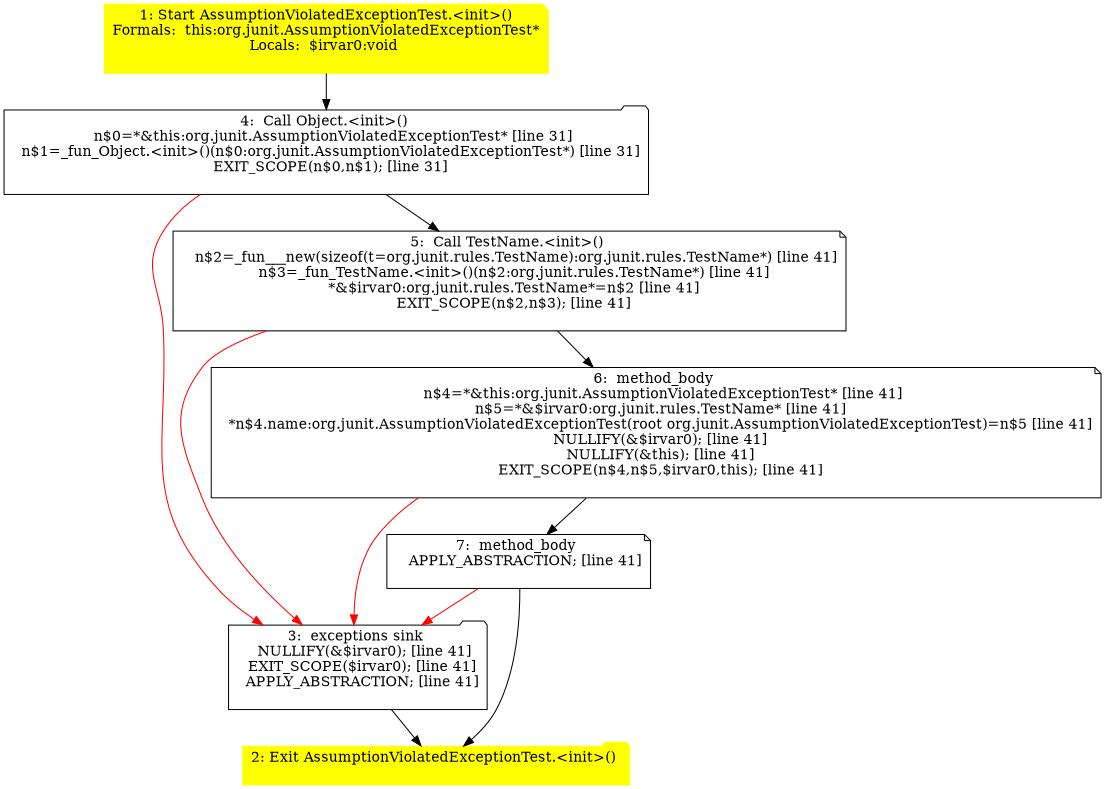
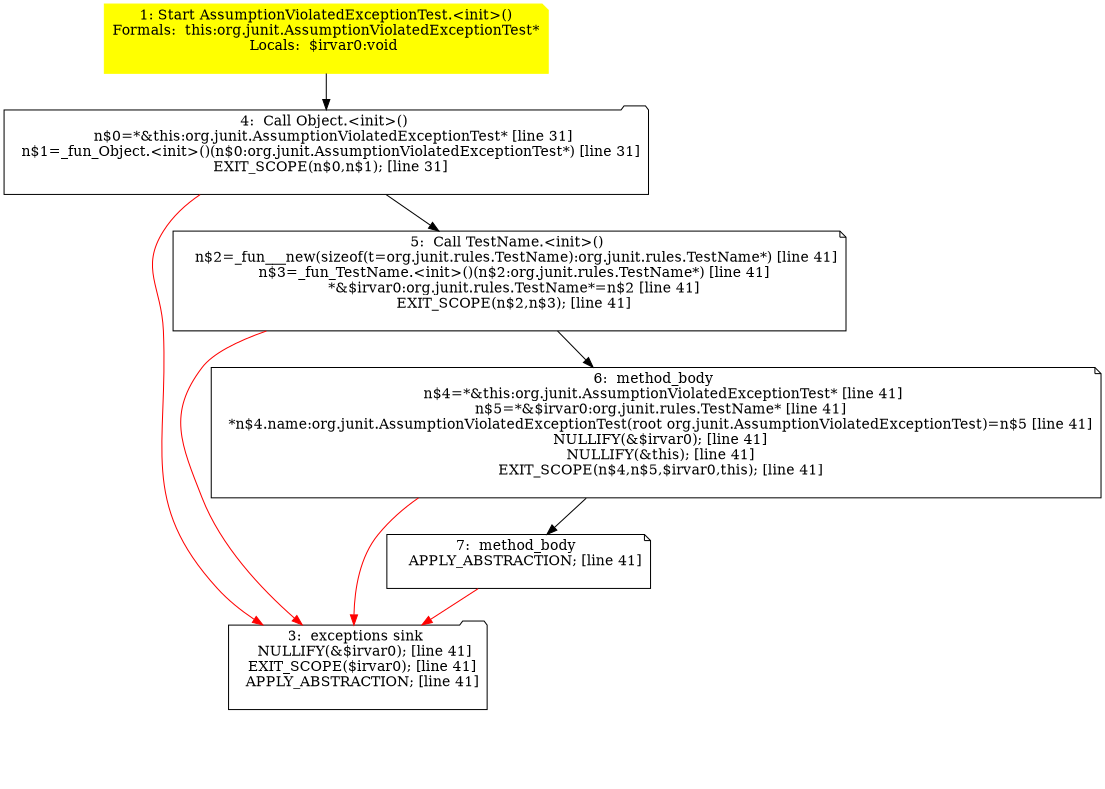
(436, 766) -> none
